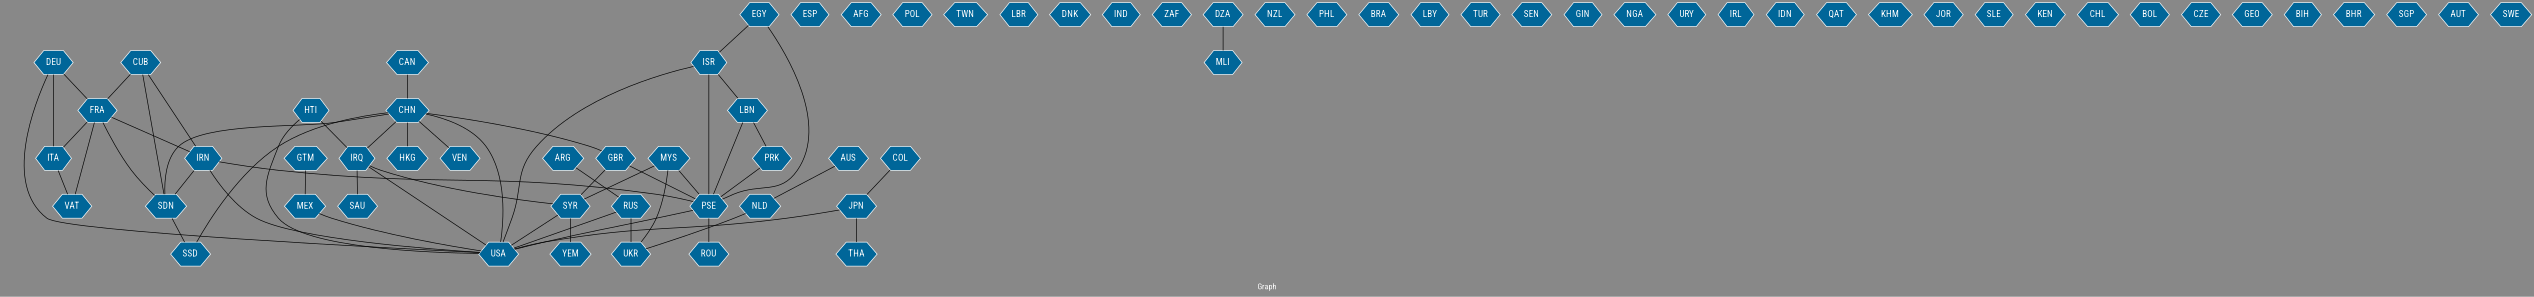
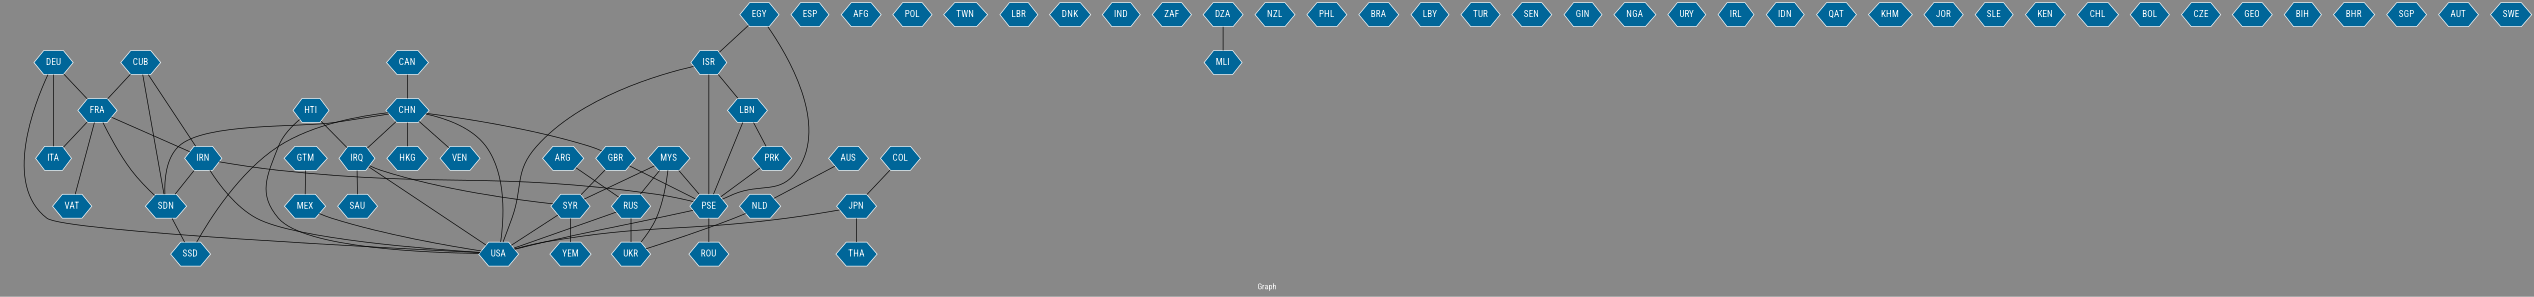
(63, 182) -> none
none -> (650, 182)
